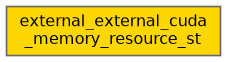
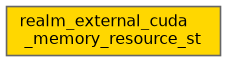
(114, 31) -> (114, 31)
